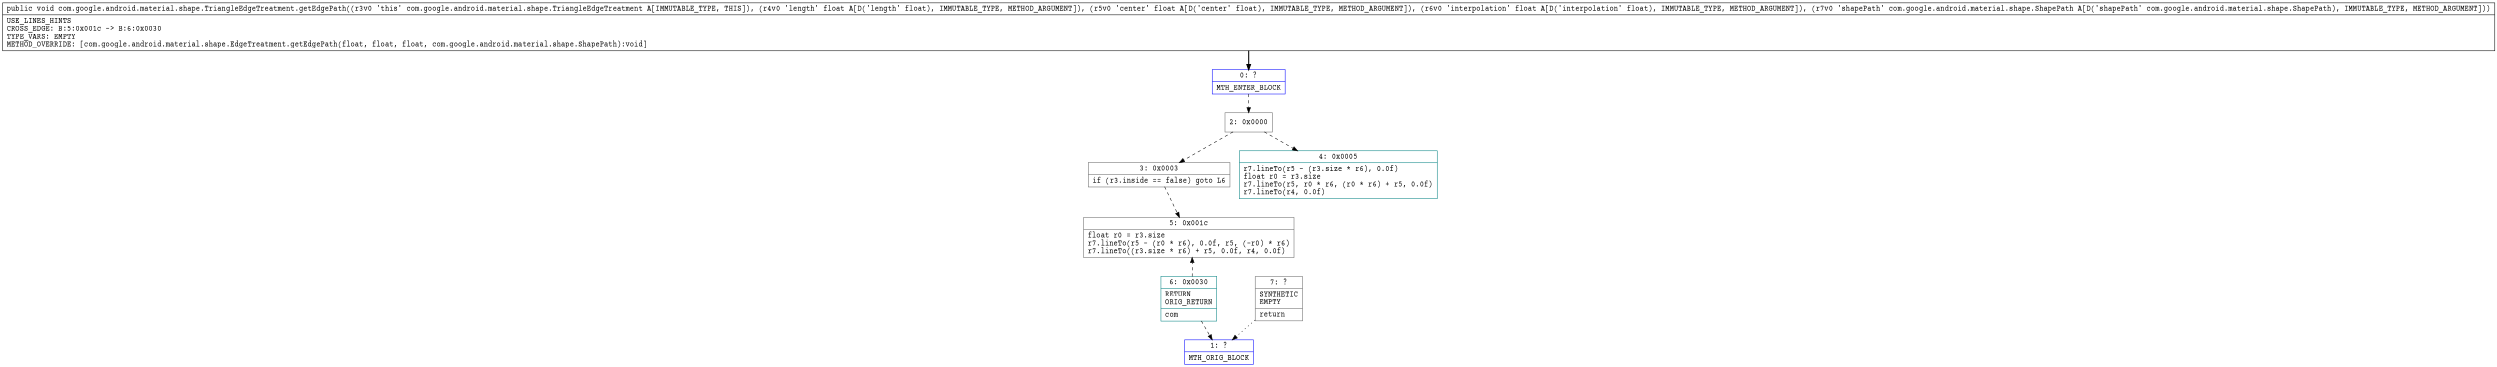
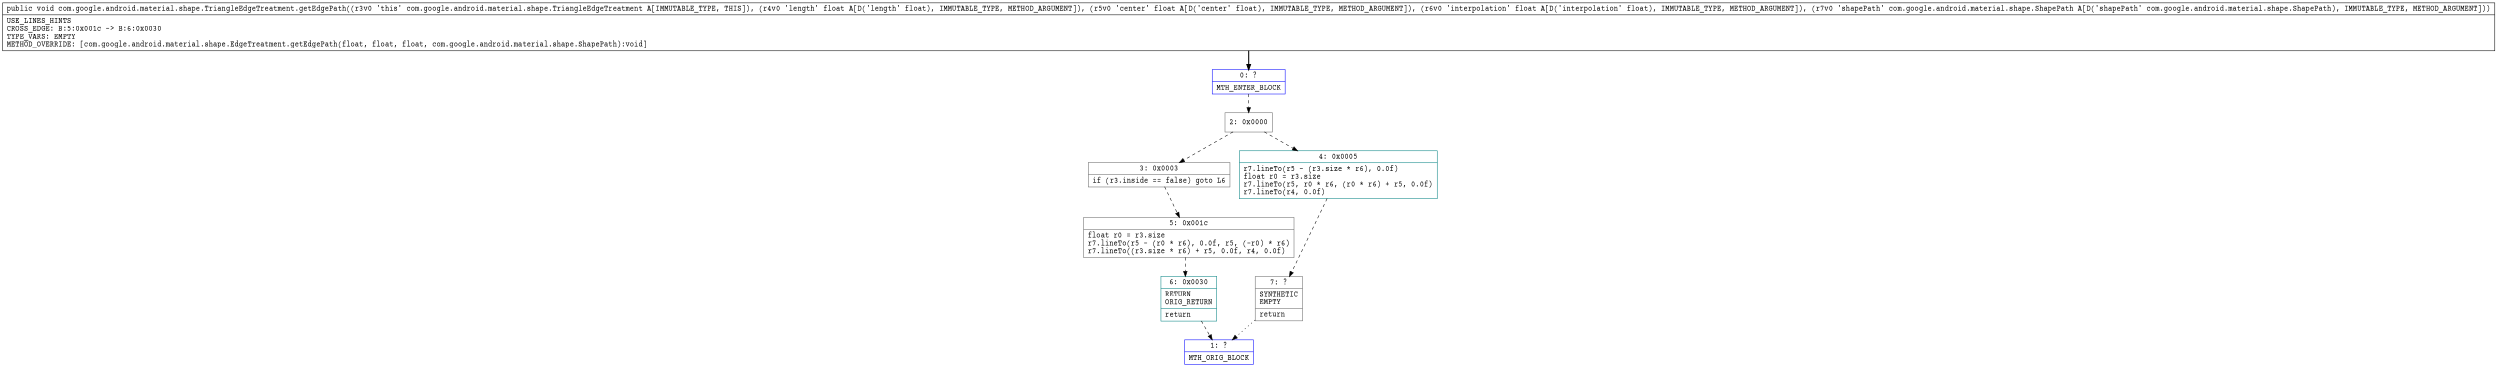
none -> (1309, 235)
(1192, 270) -> (1185, 264)
(1172, 315) -> (1178, 315)
